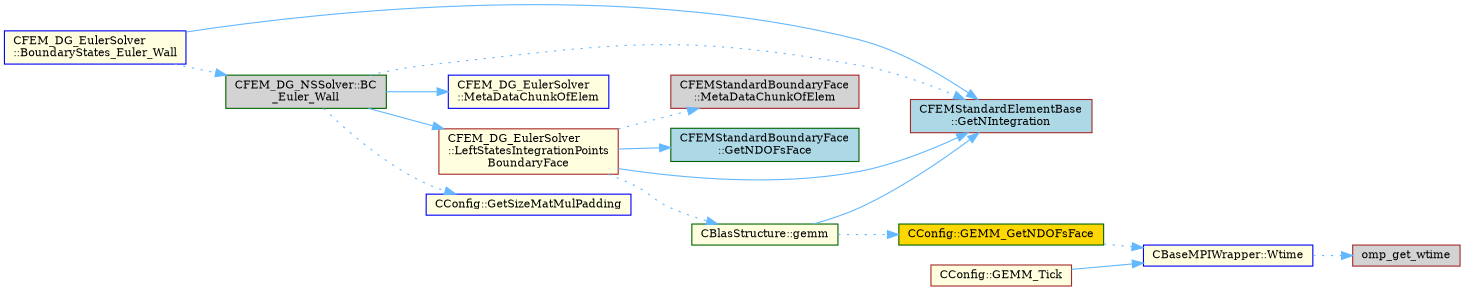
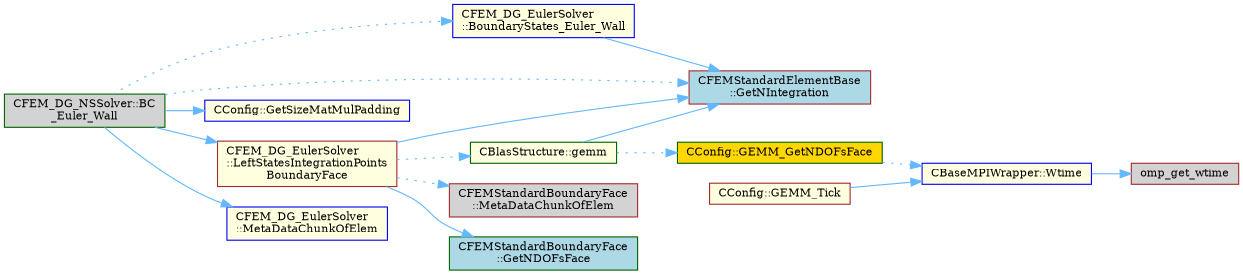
(195, 68) -> (272, 38)
(380, 156) -> (179, 111)
(1327, 256) -> (1106, 174)
